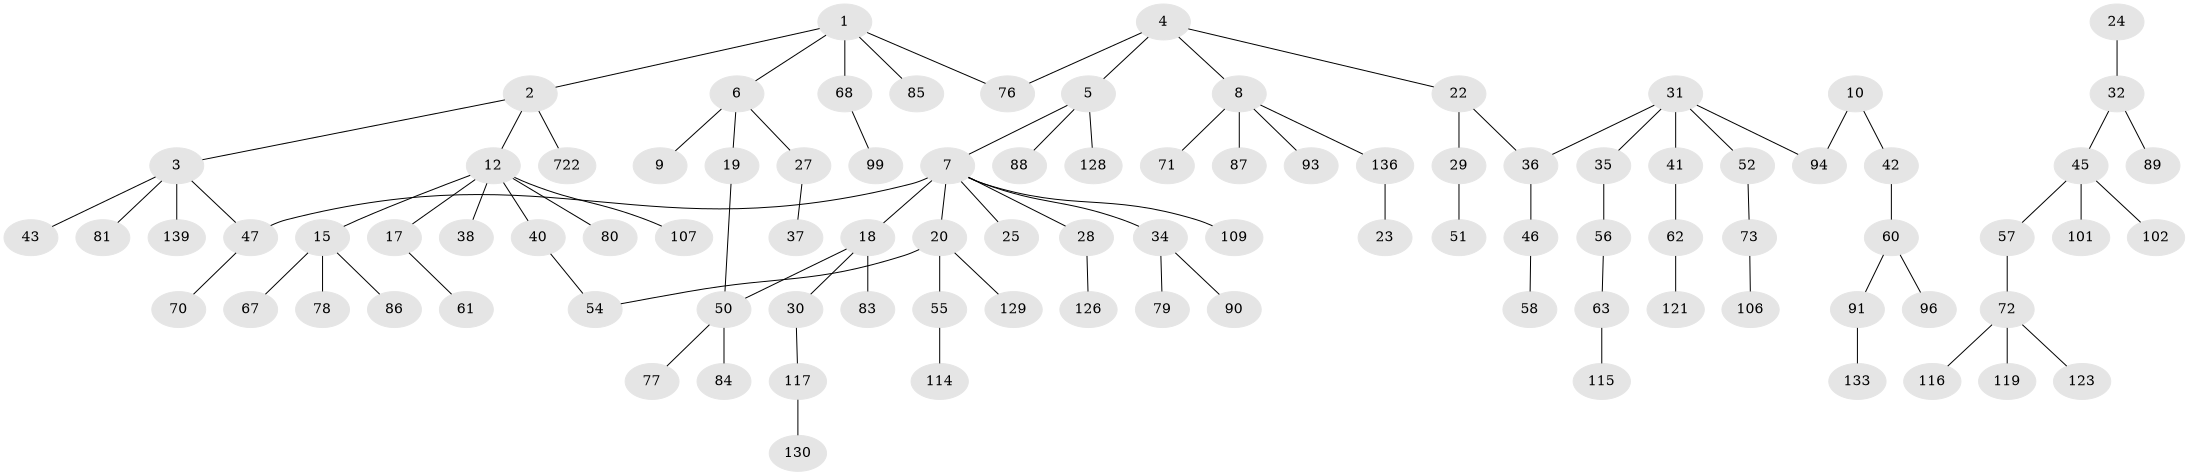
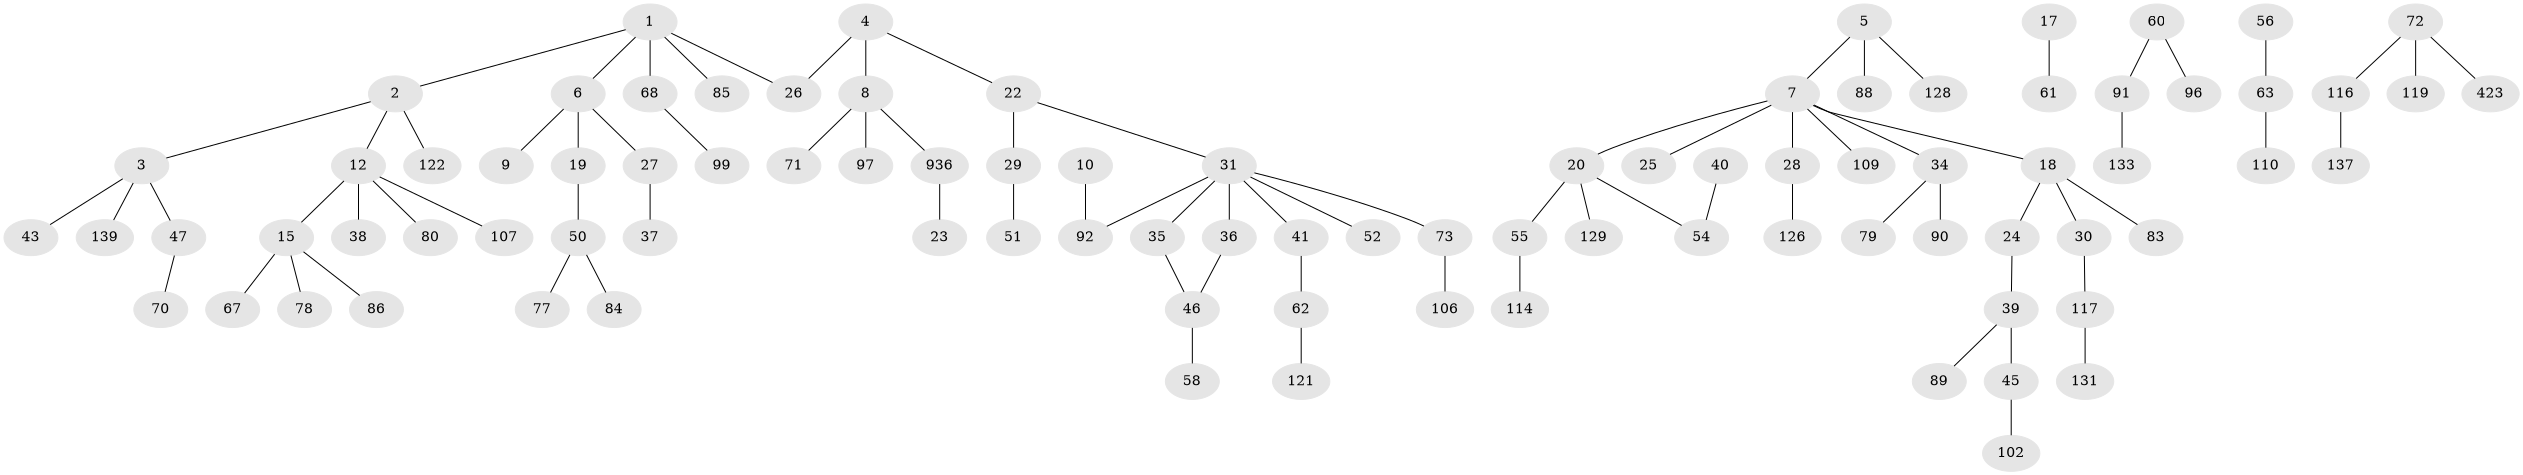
(1126, 58) -> none
(1008, 94) -> (794, 94)
(2117, 94) -> (2011, 310)
(1495, 130) -> (1122, 130)
(567, 166) -> (432, 166)
(1239, 166) -> (866, 166)
(1311, 166) -> none
(1385, 166) -> (940, 166)
(1819, 166) -> (1085, 238)
(1891, 166) -> none
none -> (2341, 166)
(1604, 202) -> (1175, 273)
(1749, 202) -> (1340, 197)
(442, 203) -> none
(516, 203) -> none
(616, 203) -> none
(103, 238) -> none
(2007, 238) -> none
(2081, 238) -> none
(801, 271) -> (2030, 202)
(1602, 381) -> (2266, 166)
(2082, 381) -> (2491, 94)
(798, 453) -> (2085, 381)
